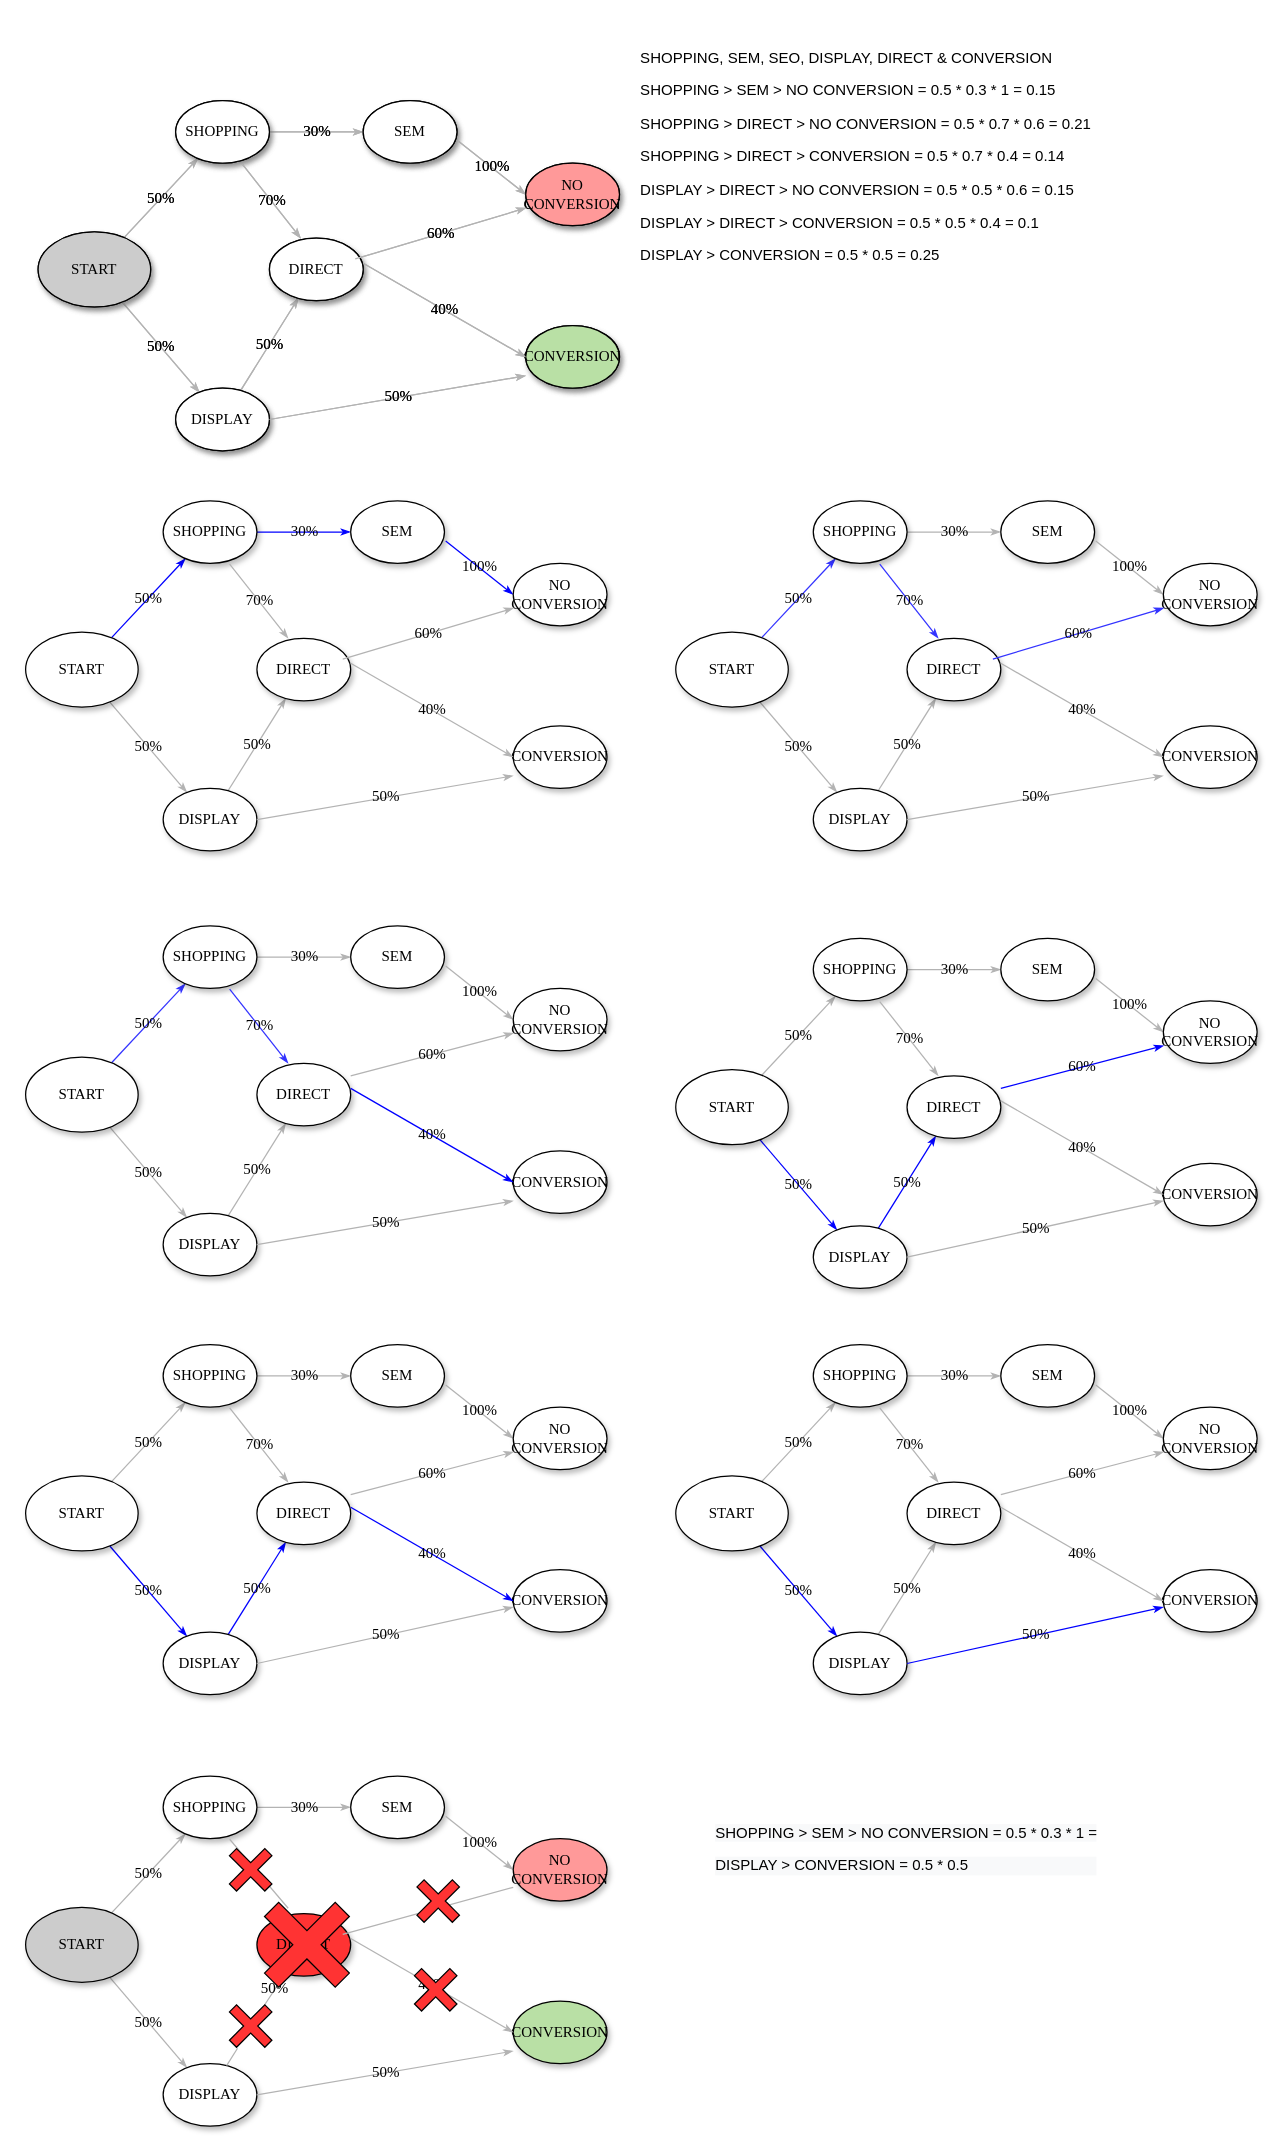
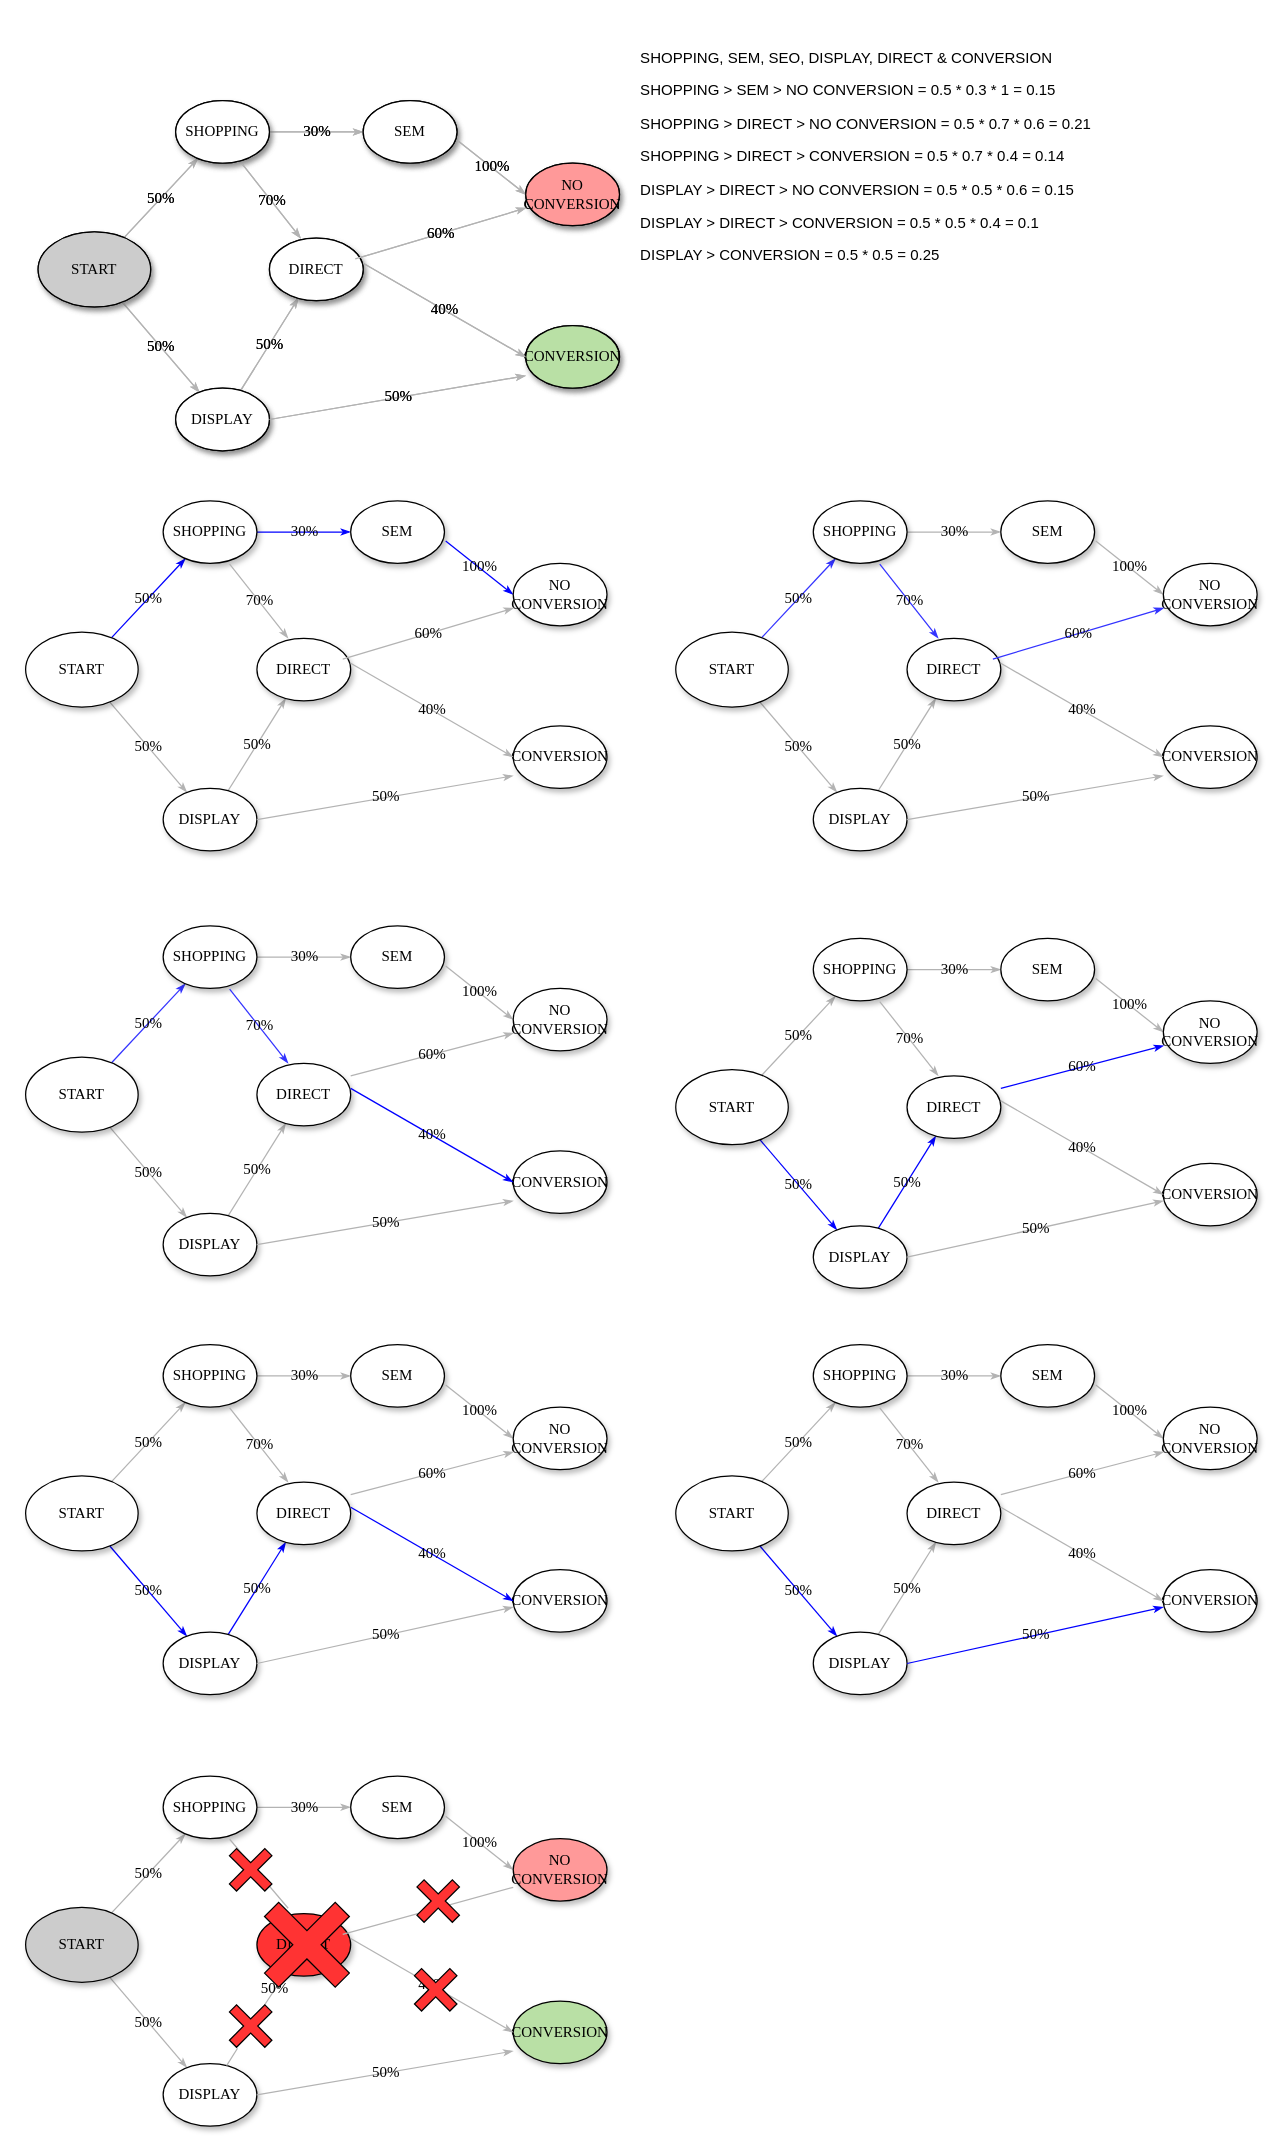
(938, 1913) -> none
